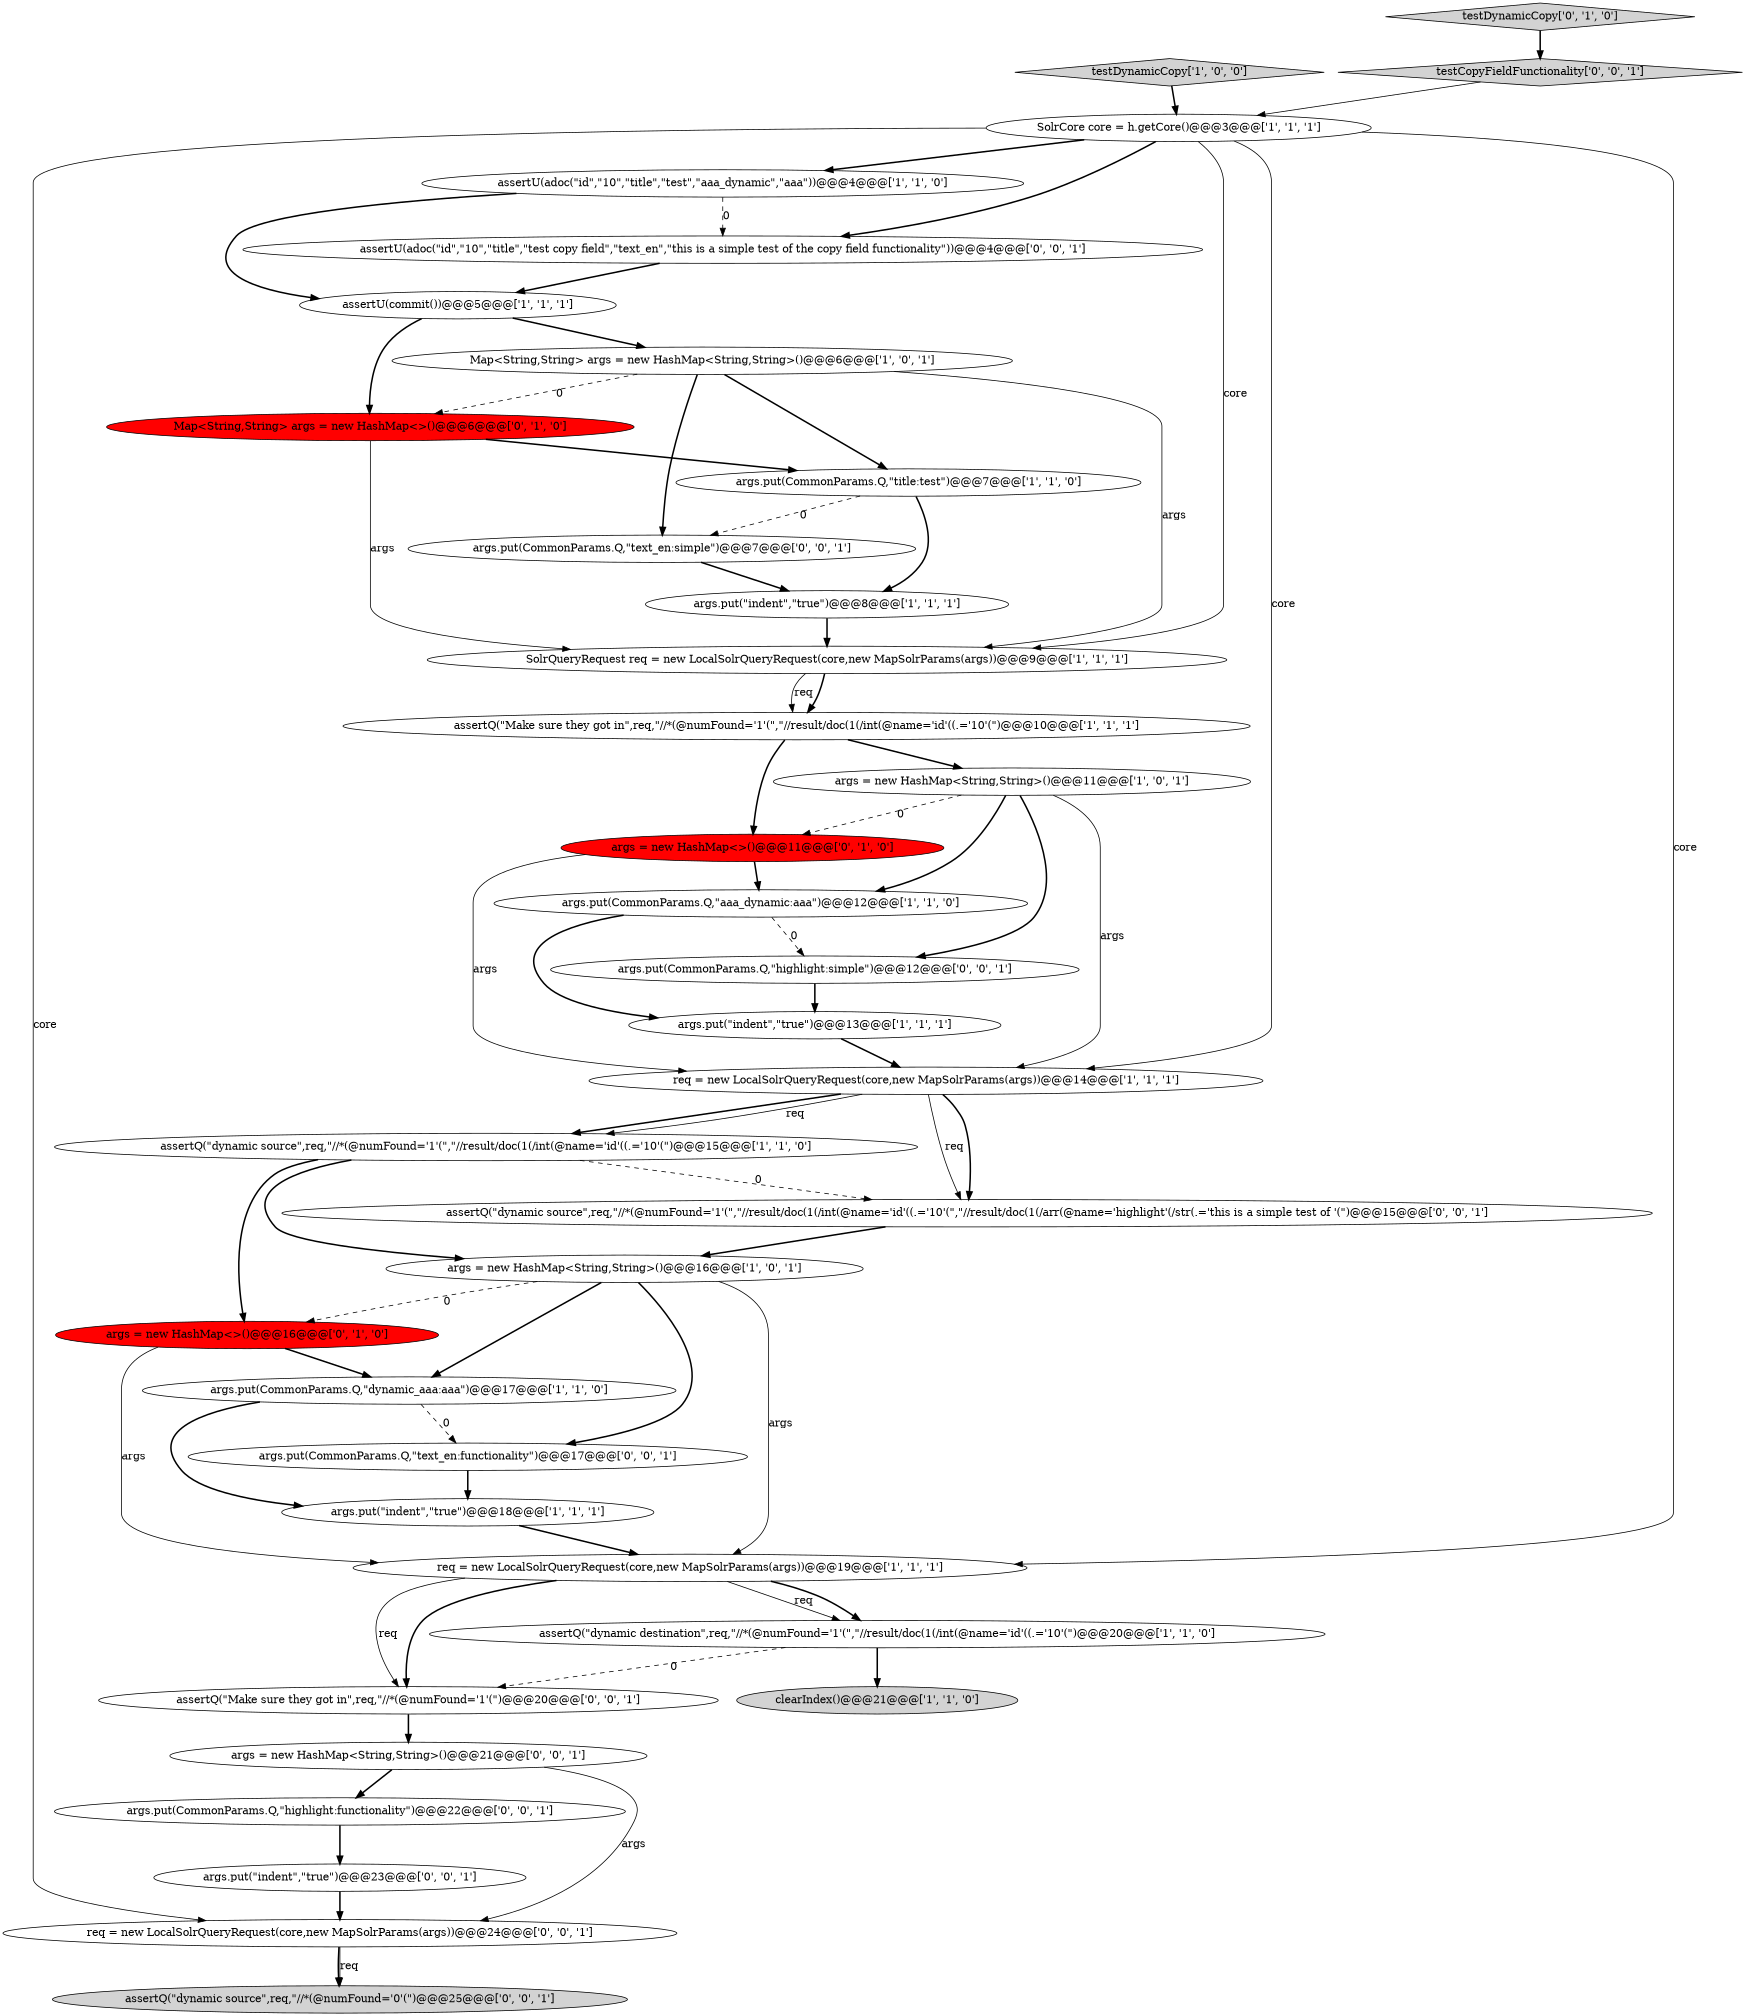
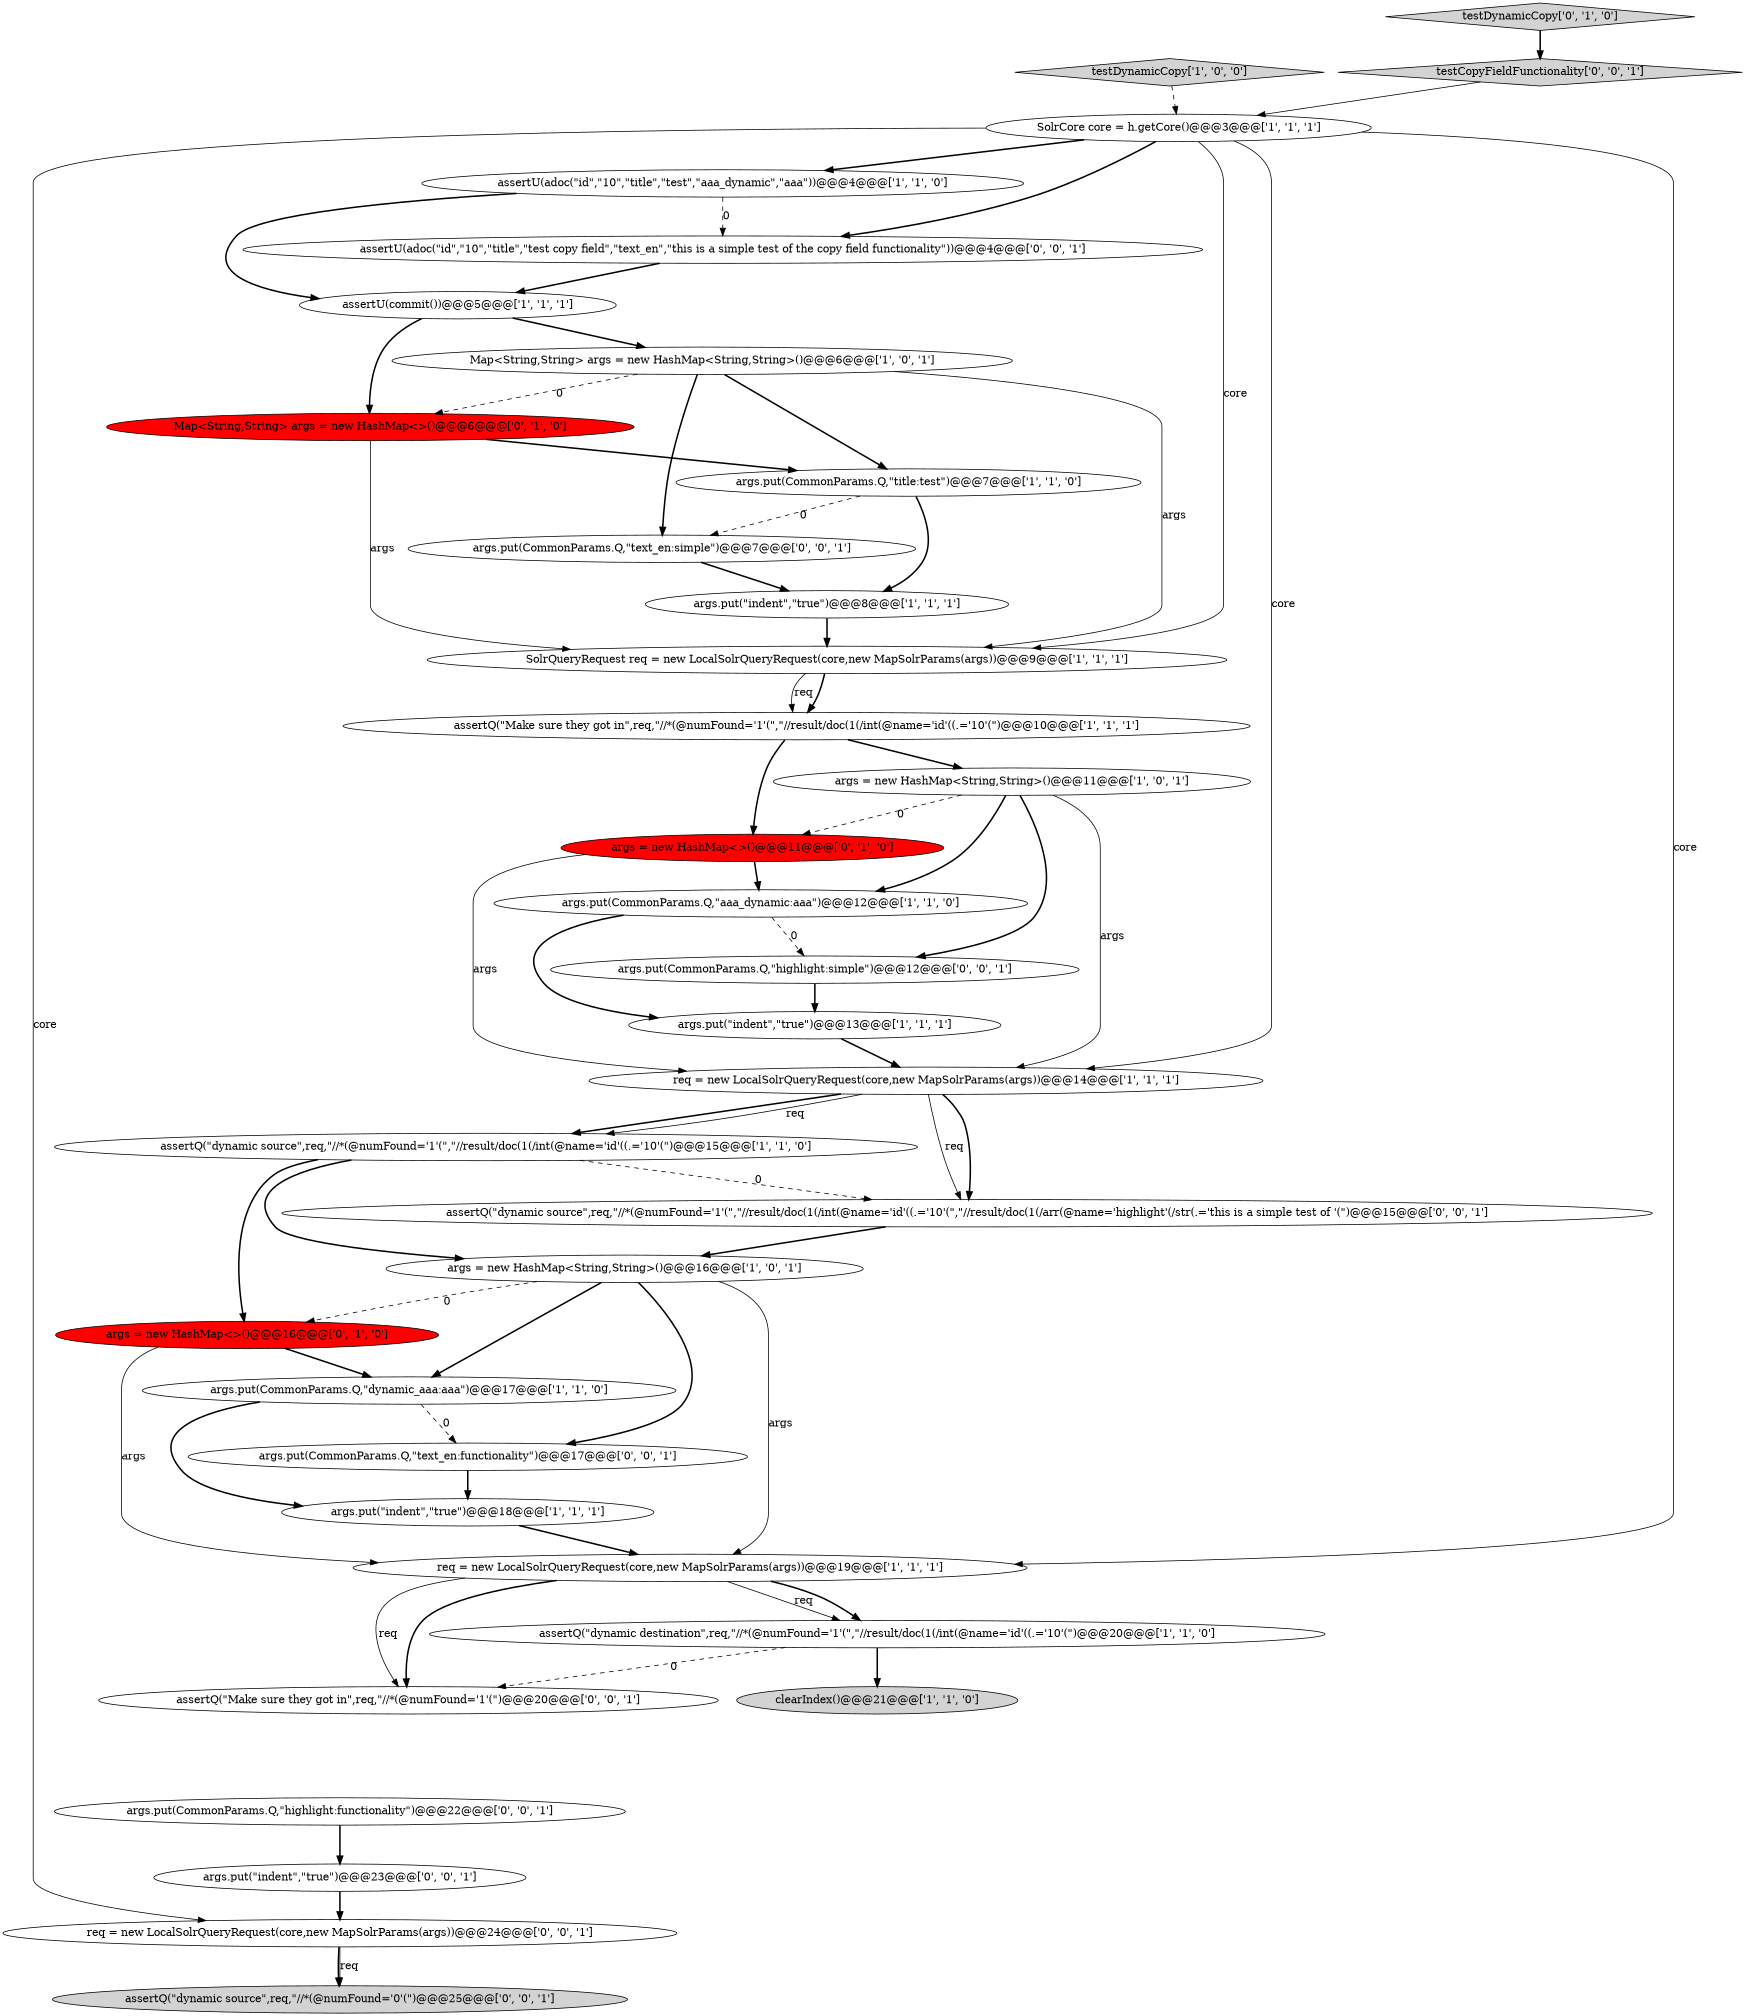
(1173, 96) -> (1173, 96)
(408, 1756) -> none
